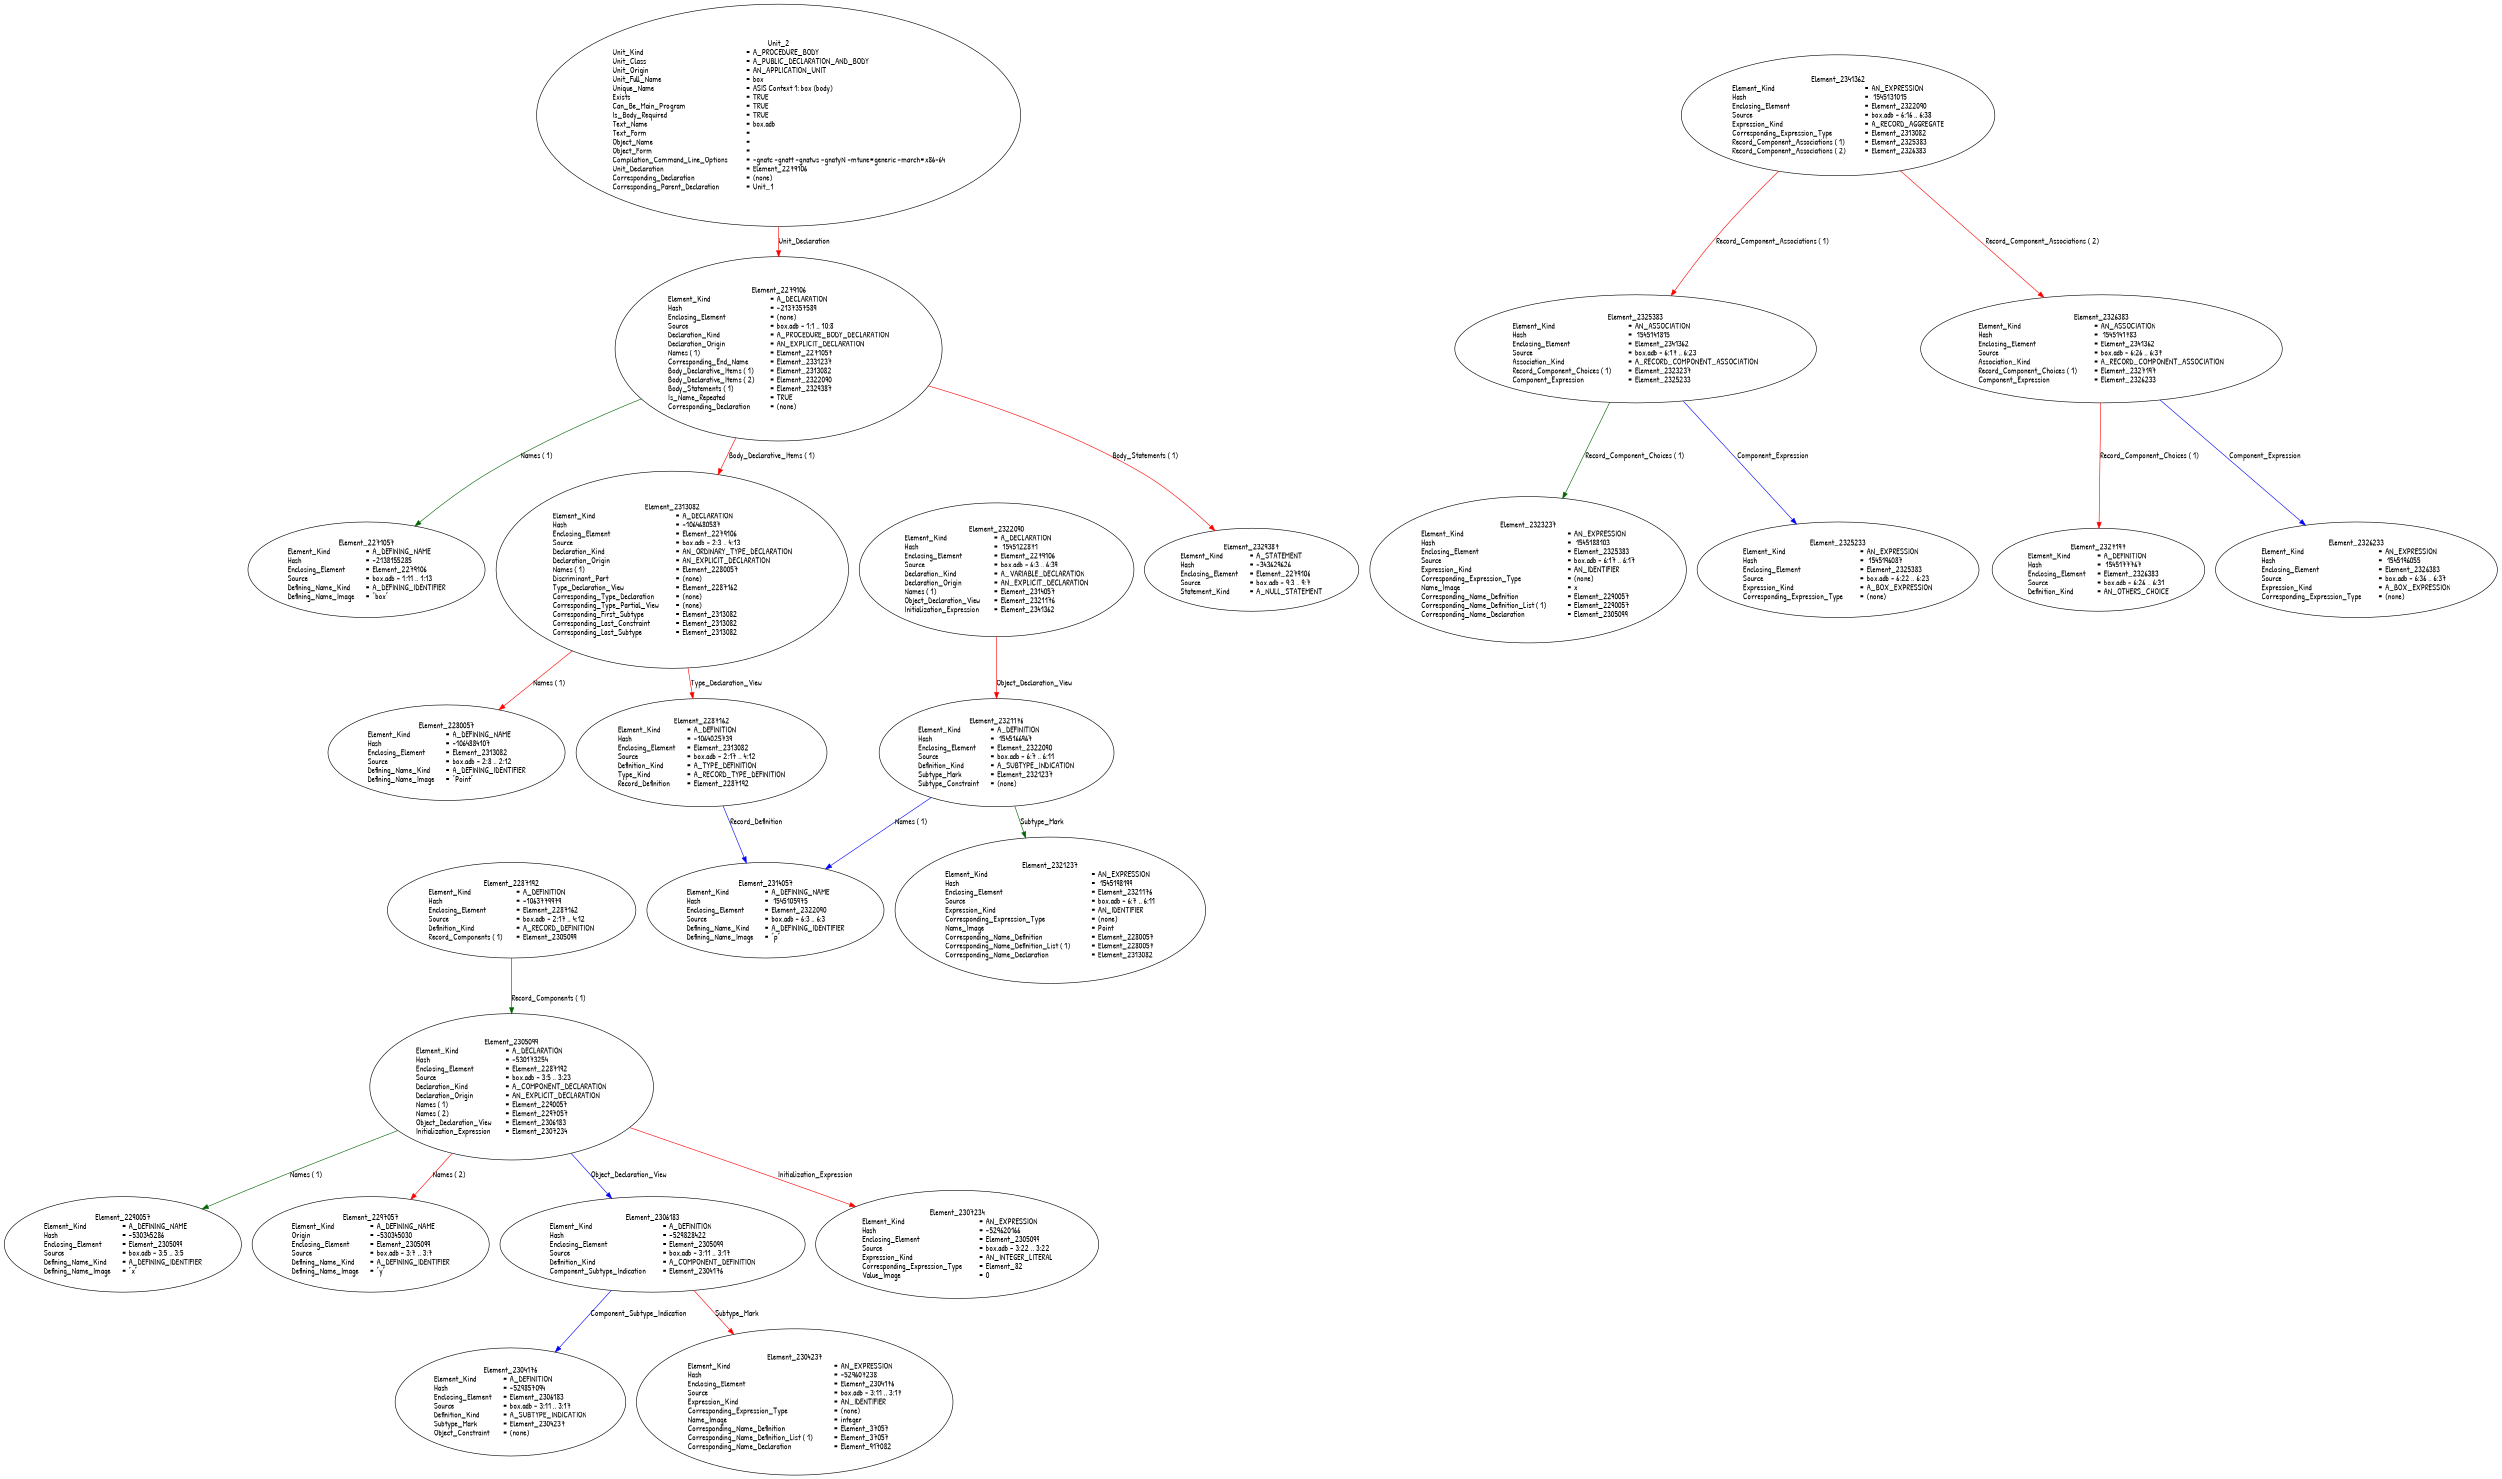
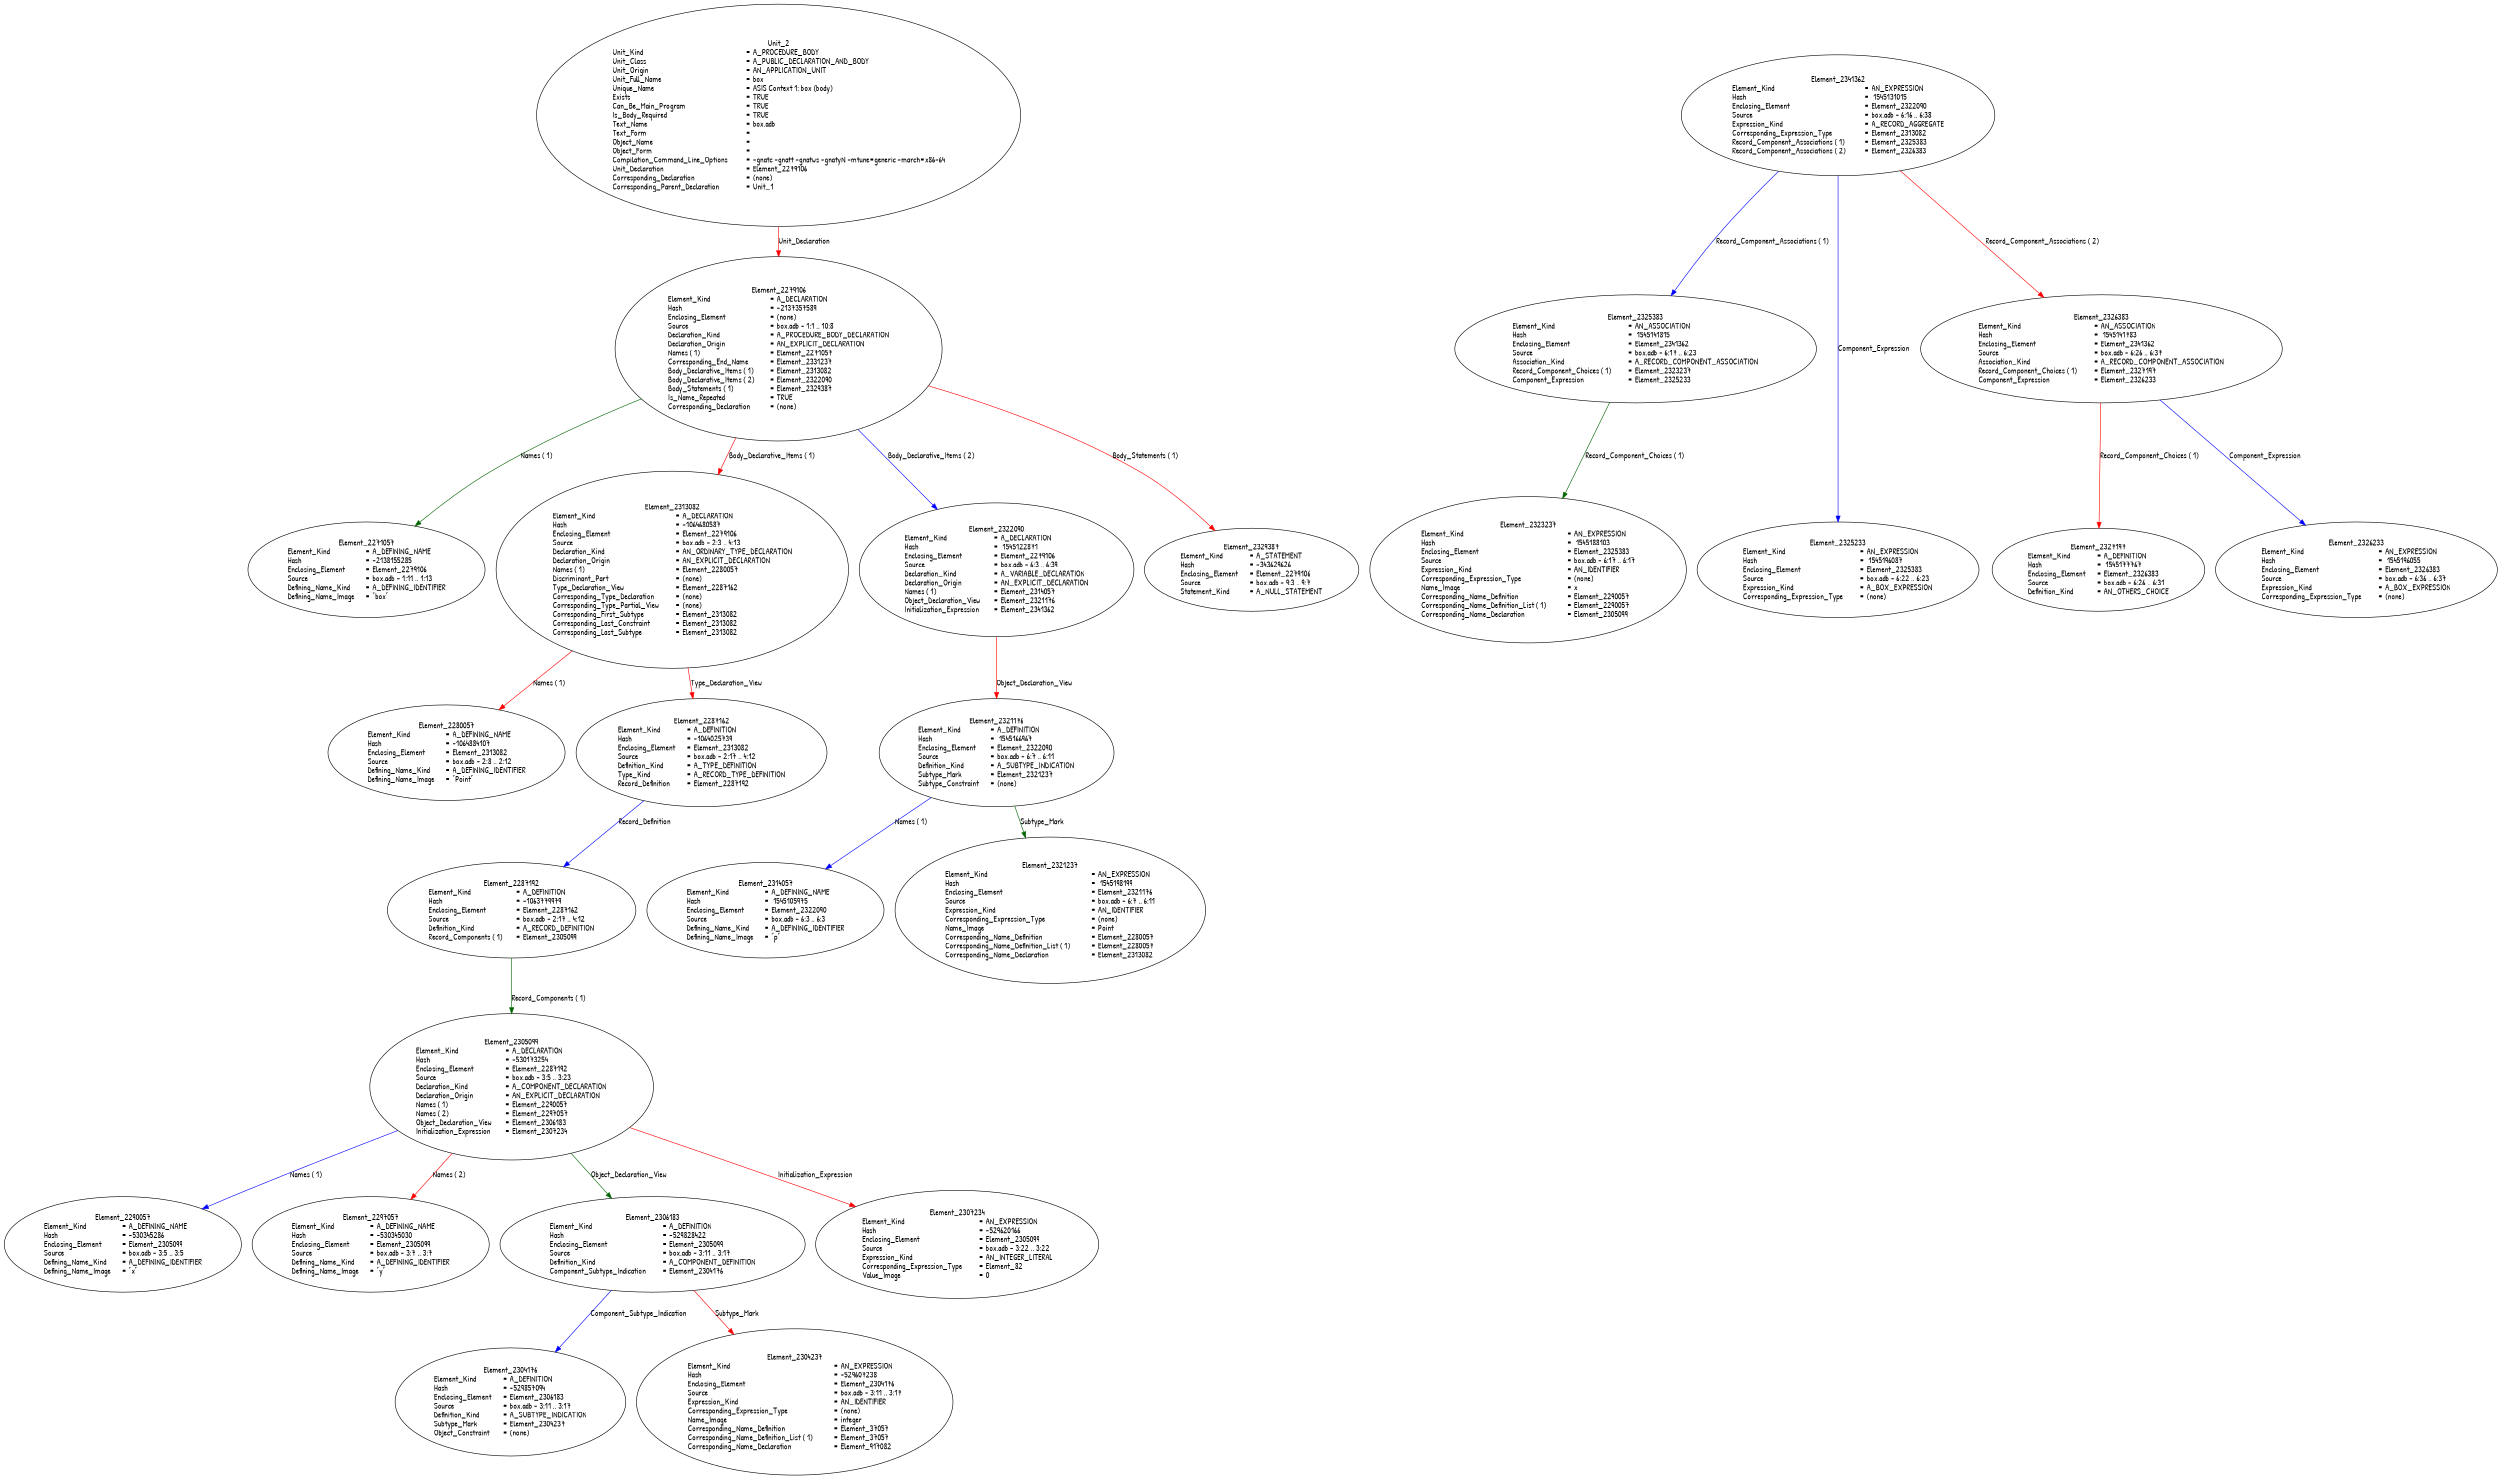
(1724, 228) -> (1724, 228)
(1738, 460) -> (1838, 346)
none -> (895, 467)
(734, 832) -> (606, 832)
(303, 1168) -> (303, 1168)
(589, 1174) -> (589, 1174)
(303, 1235) -> (301, 1235)
